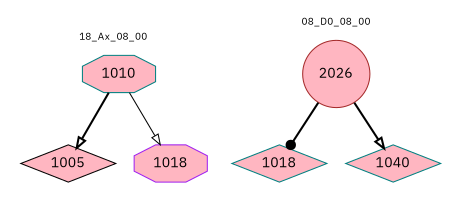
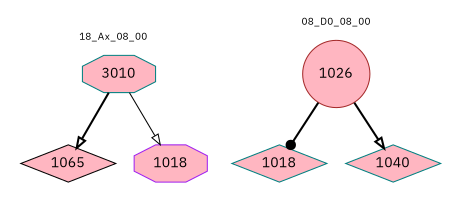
(119, 74) -> (119, 74)
(336, 74) -> (336, 74)
(68, 163) -> (68, 163)
